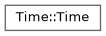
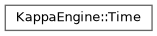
(53, 18) -> (79, 18)
